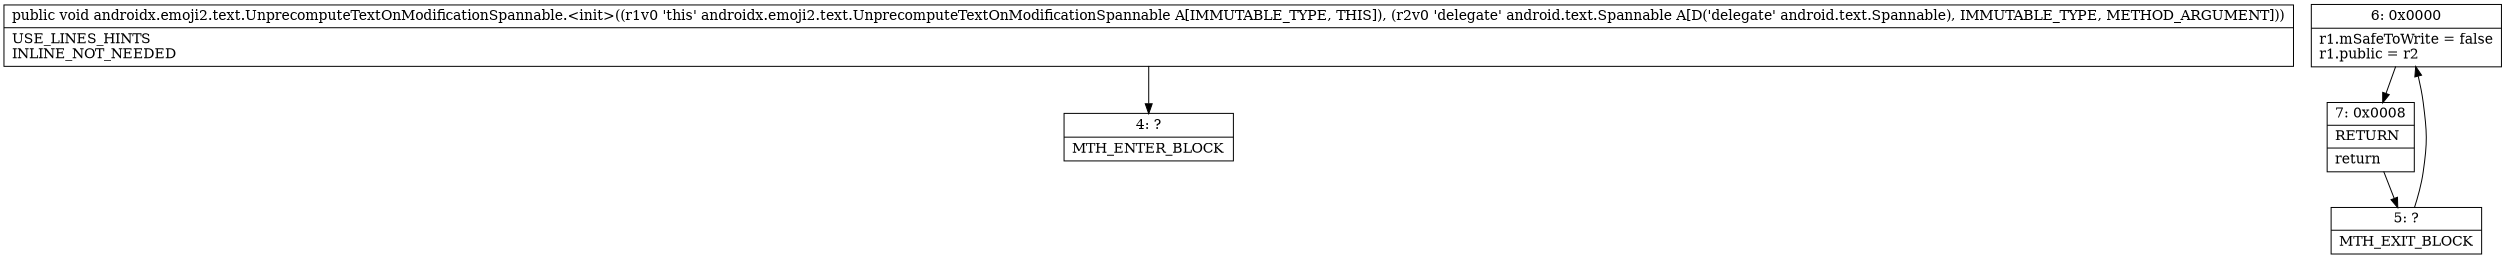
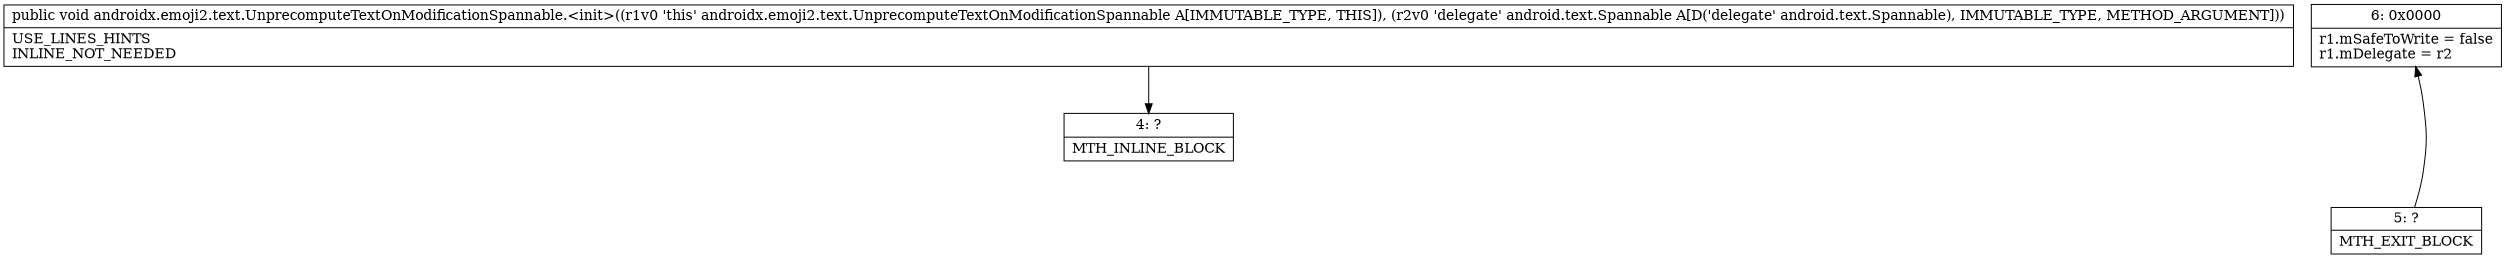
(2369, 54) -> (2386, 54)
(2371, 137) -> none
(1148, 149) -> (1149, 149)
